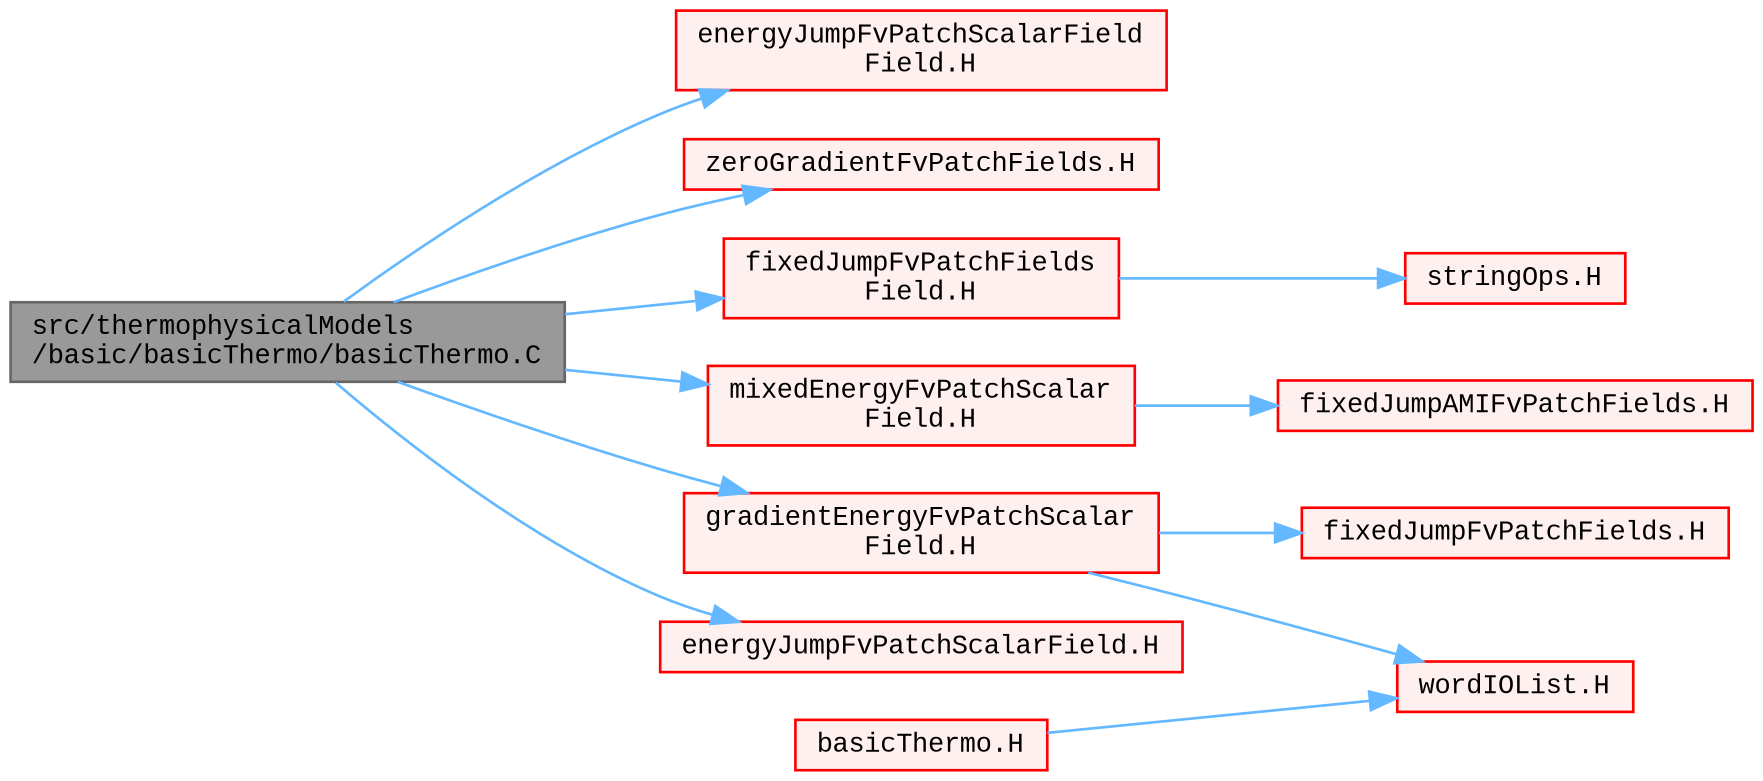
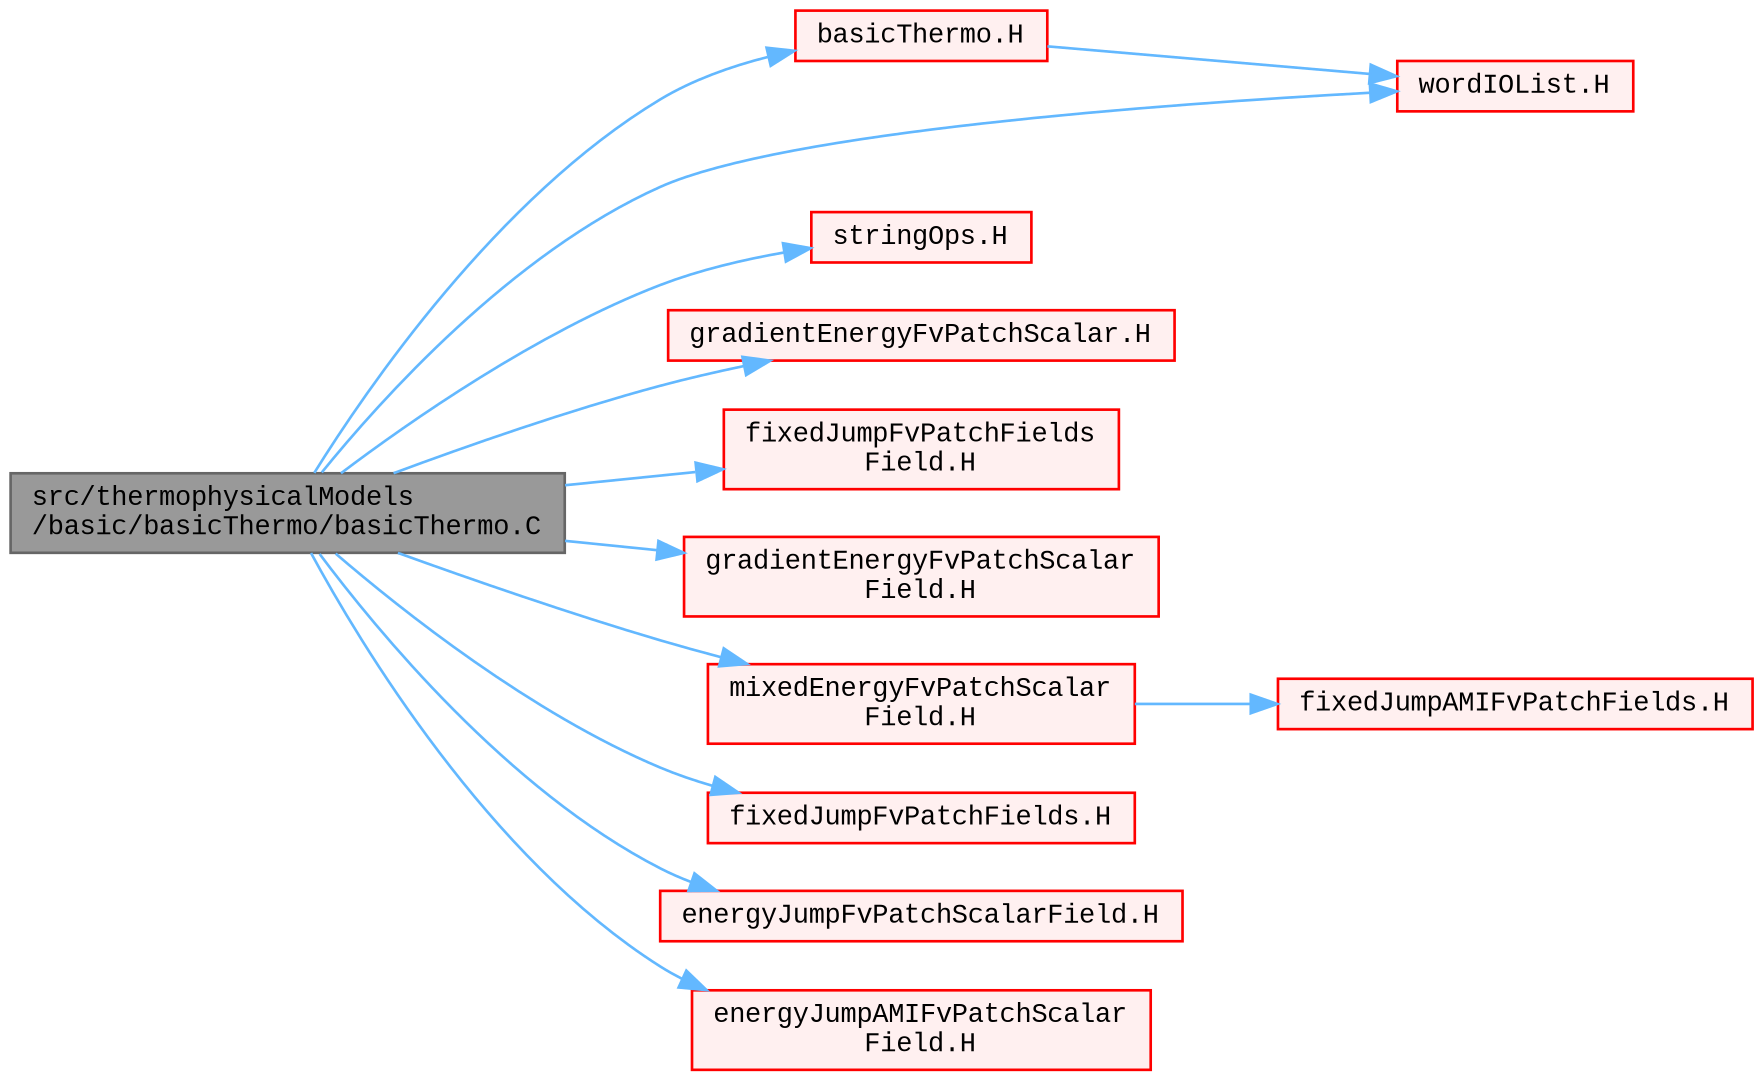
(921, 50) -> (921, 1030)
(921, 164) -> (921, 335)
none -> (507, 225)
(1248, 278) -> (550, 337)
(1217, 533) -> (513, 688)
(1243, 612) -> (791, 151)
